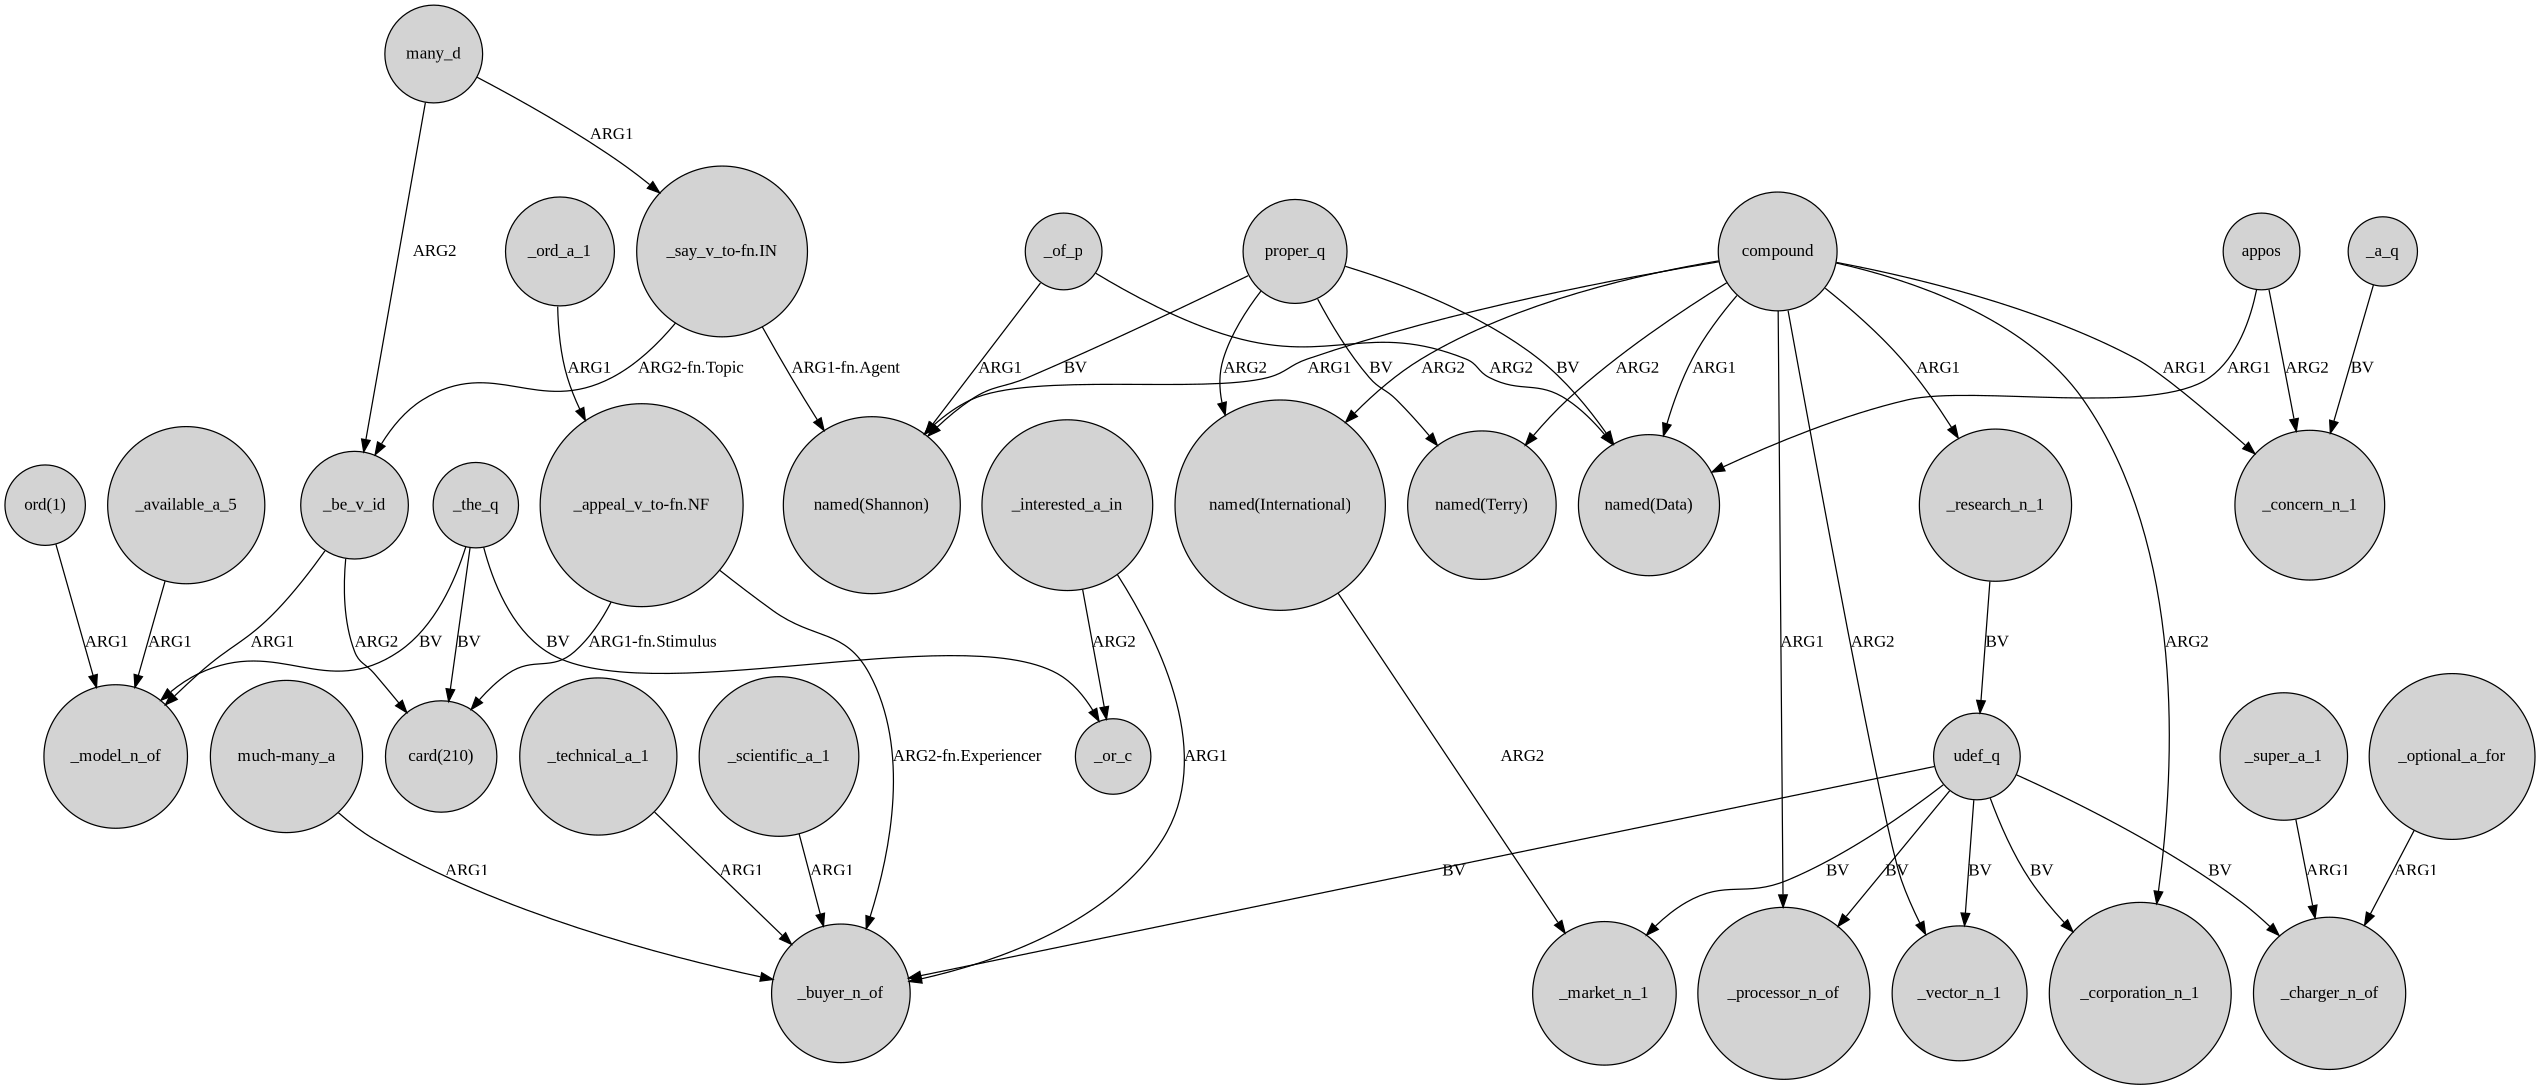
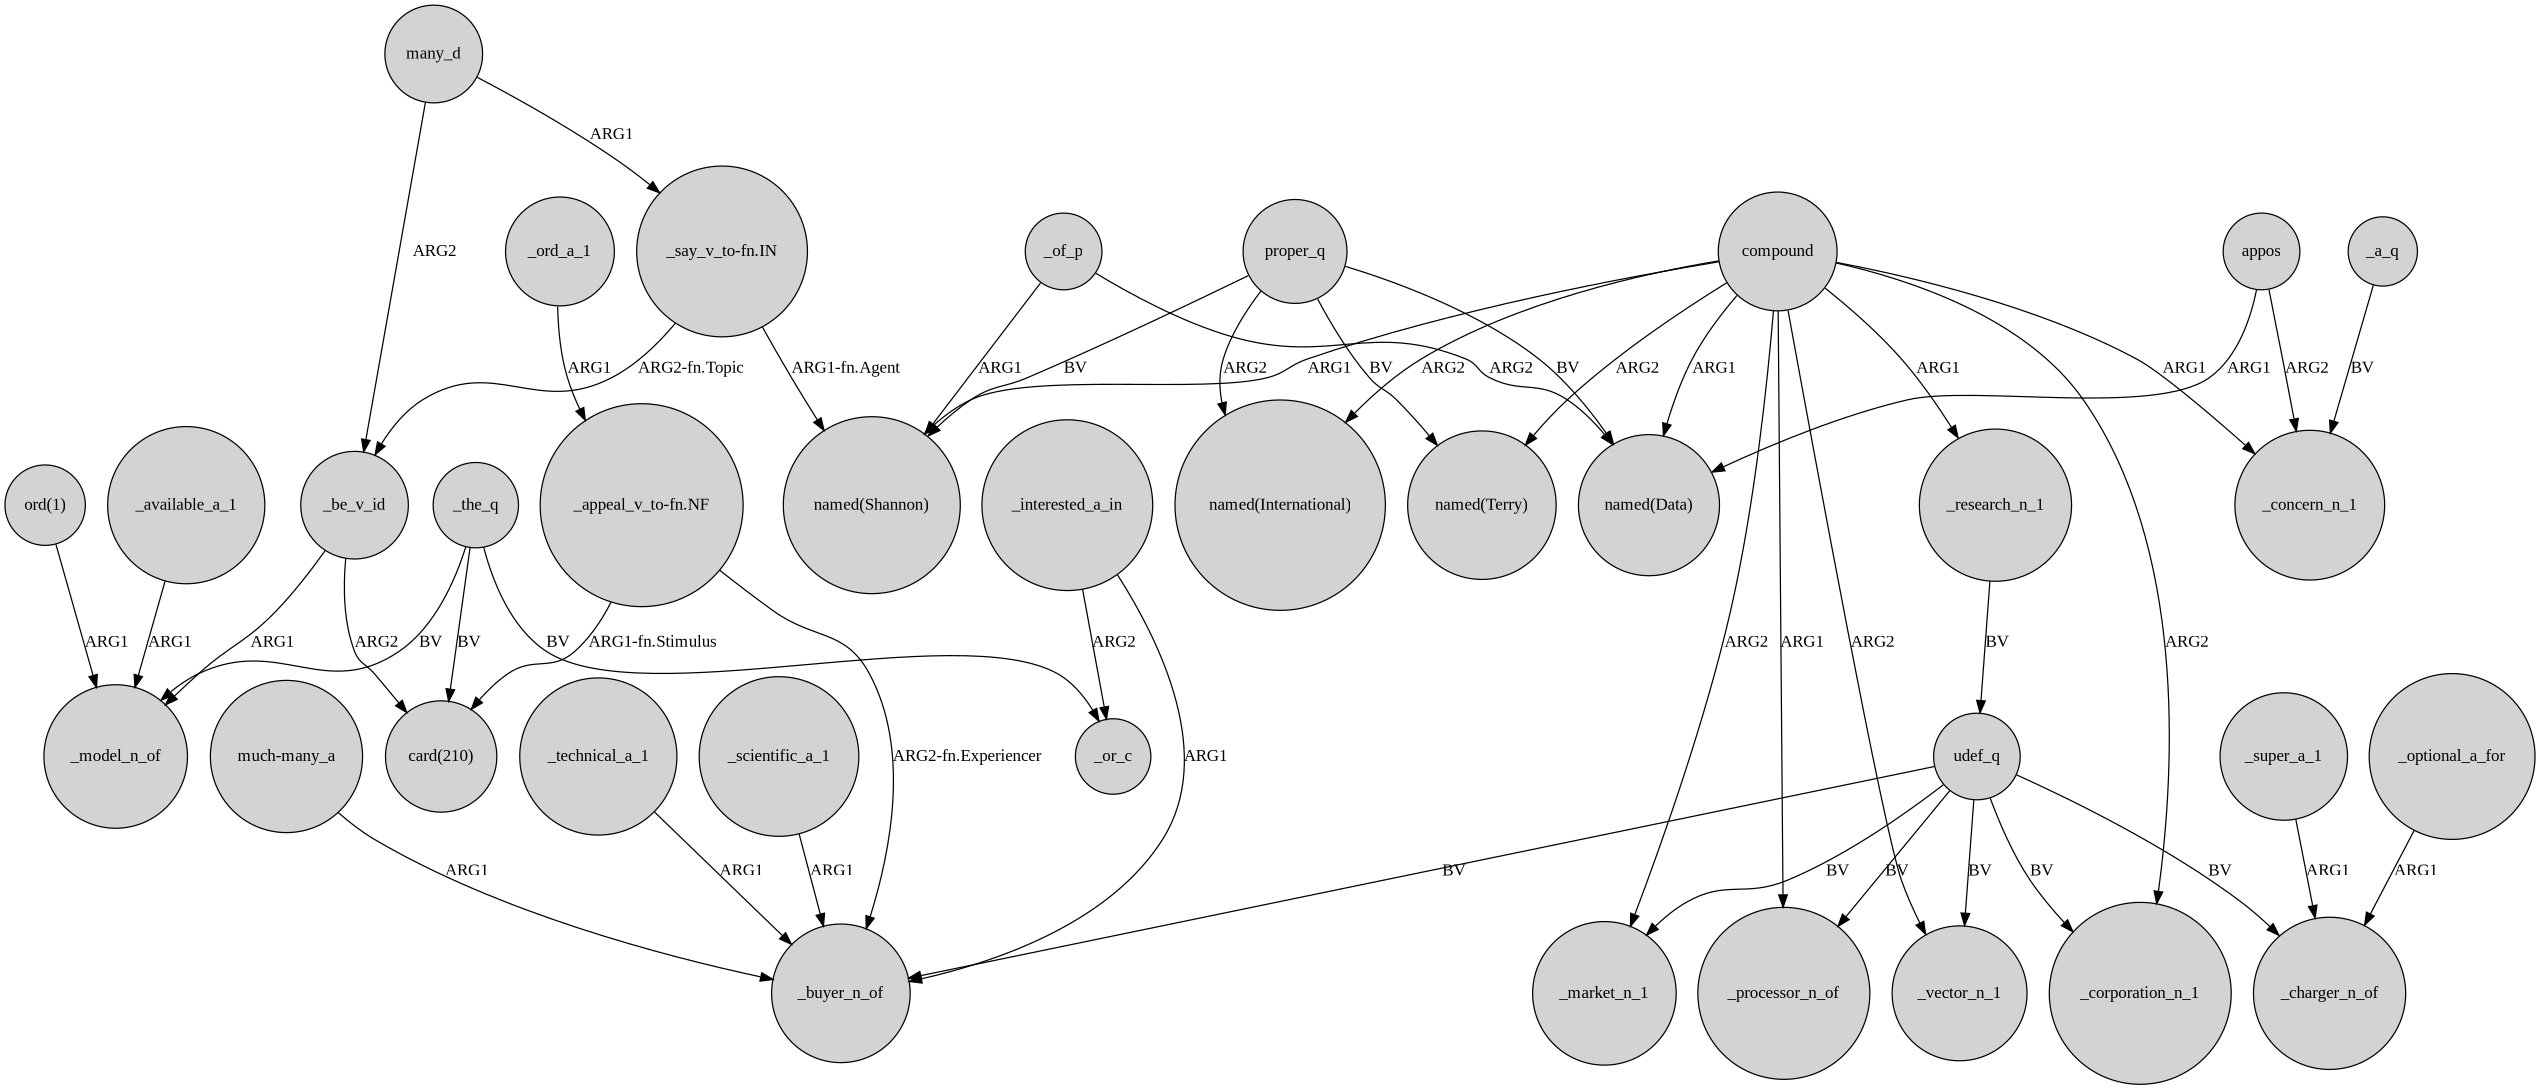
(186, 505) -> (186, 505)
(1448, 758) -> (1729, 618)
